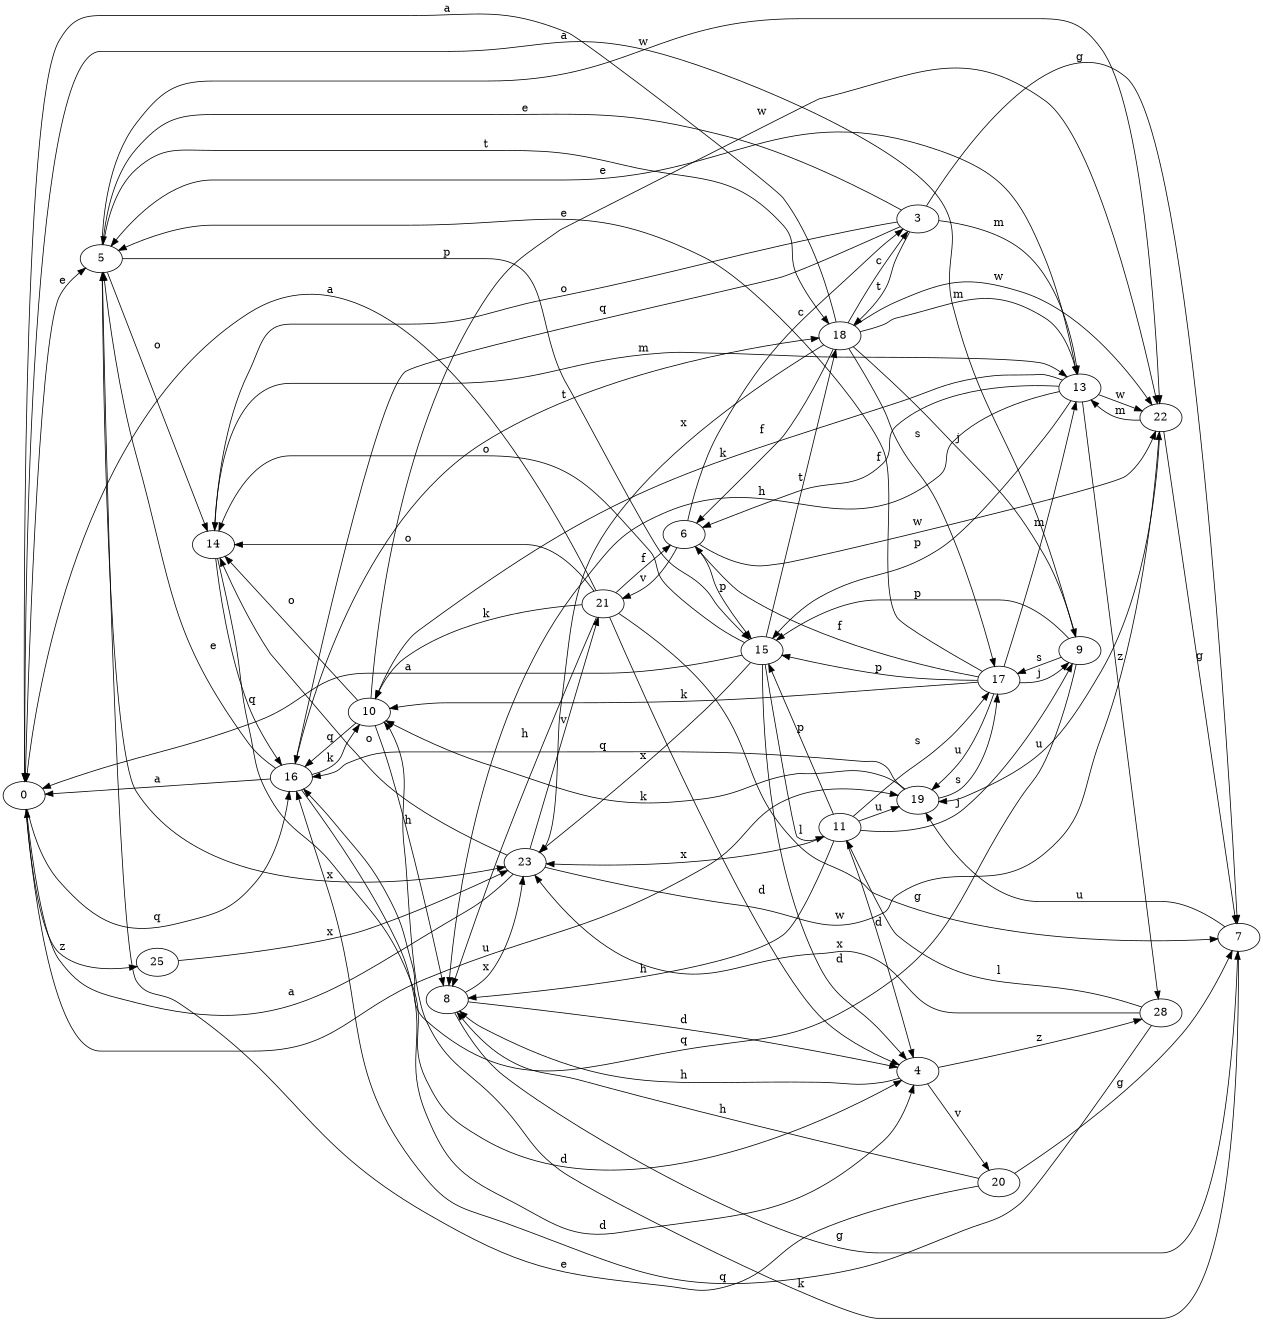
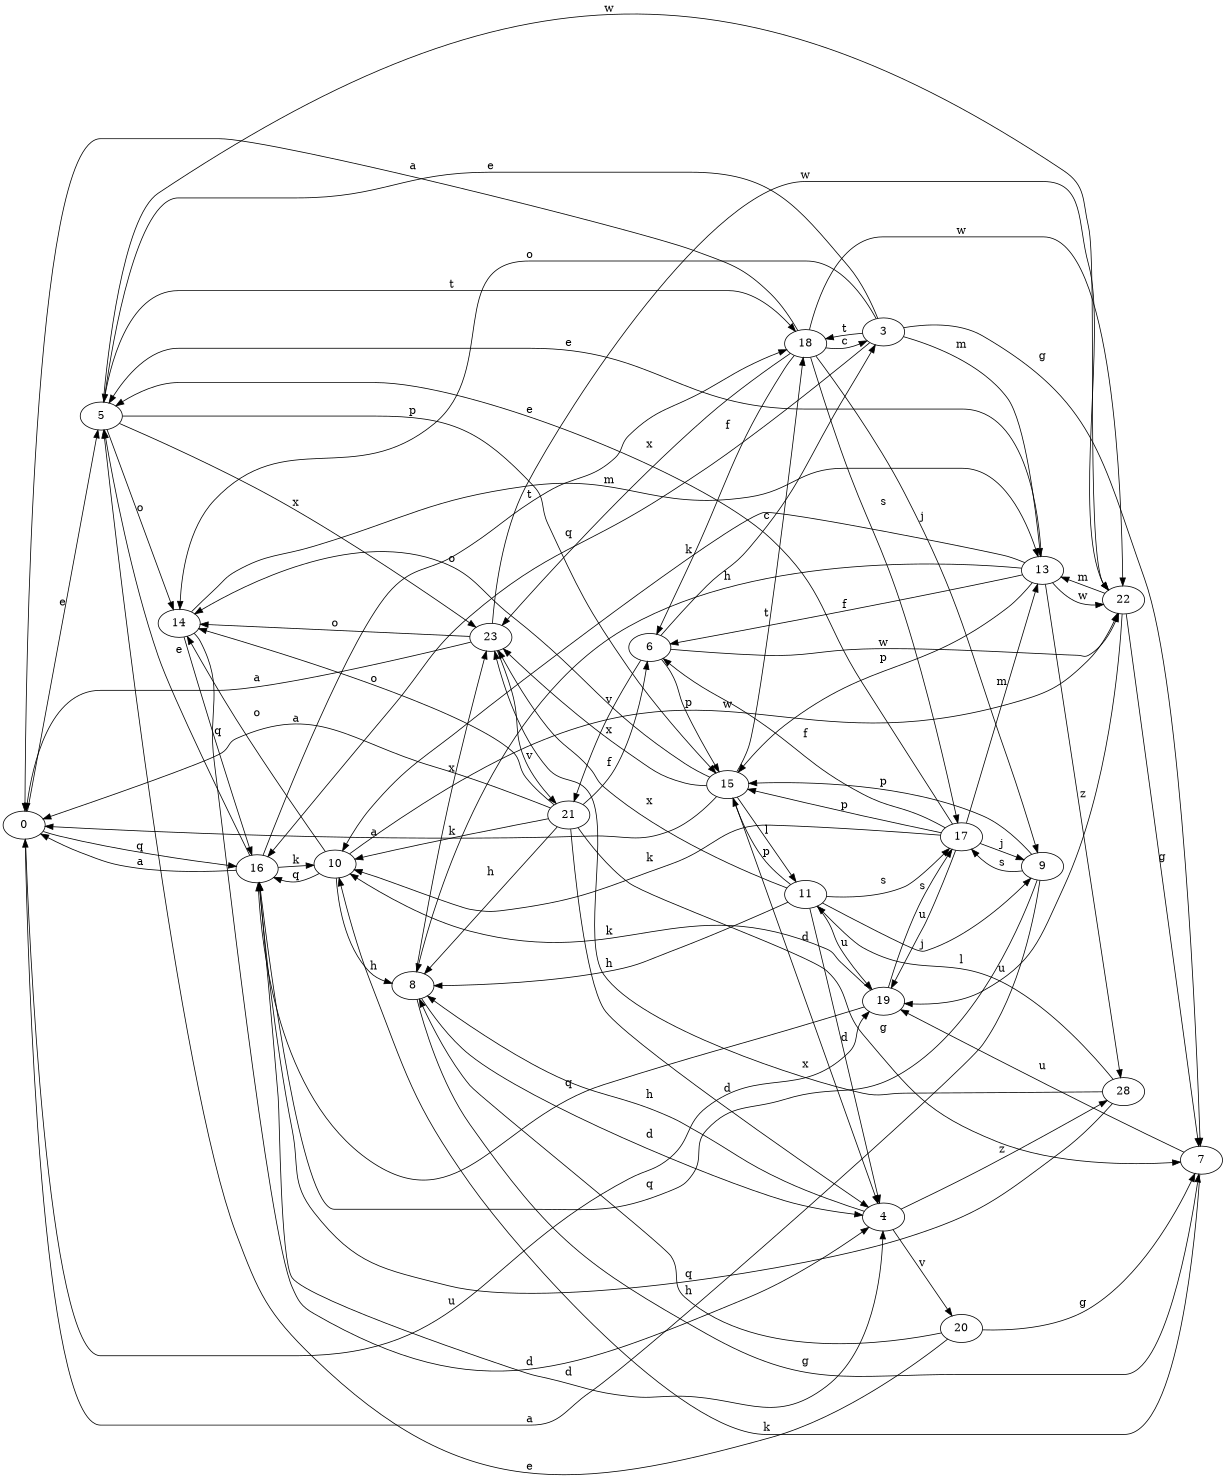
(981, 299) -> none
(157, 962) -> none
